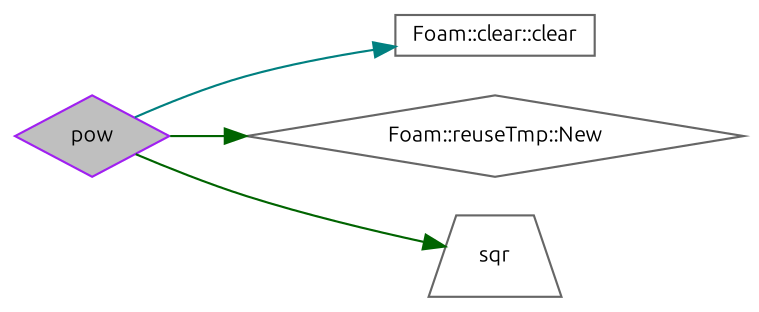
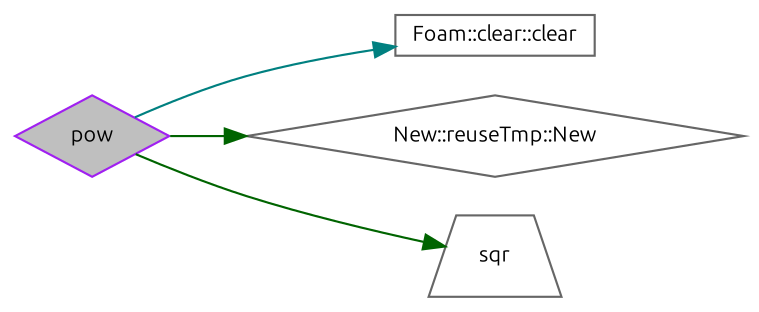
(495, 136) -> (495, 136)
